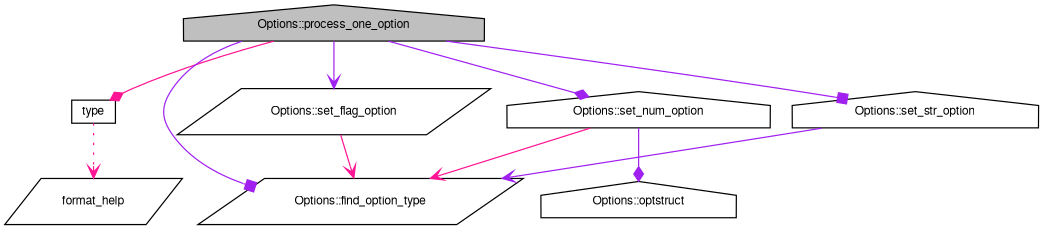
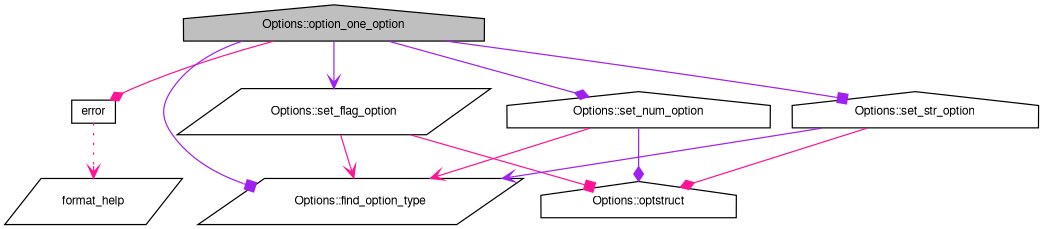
(334, 25) -> (334, 25)
(94, 112) -> (94, 112)
none -> (781, 155)
none -> (509, 163)
